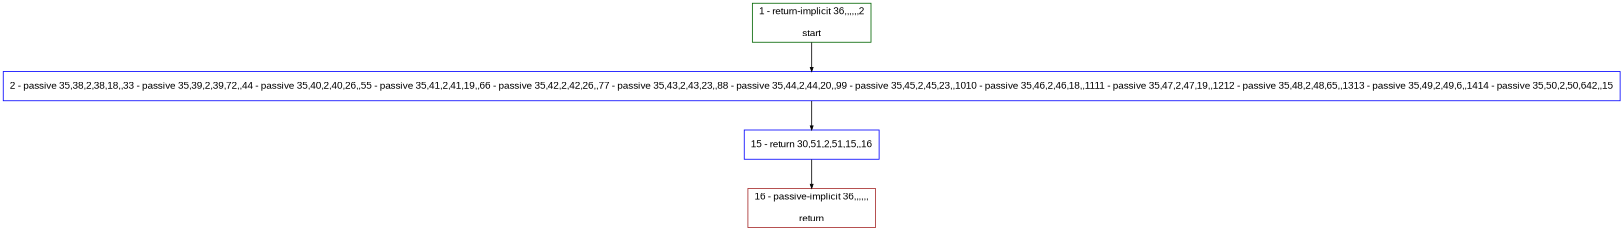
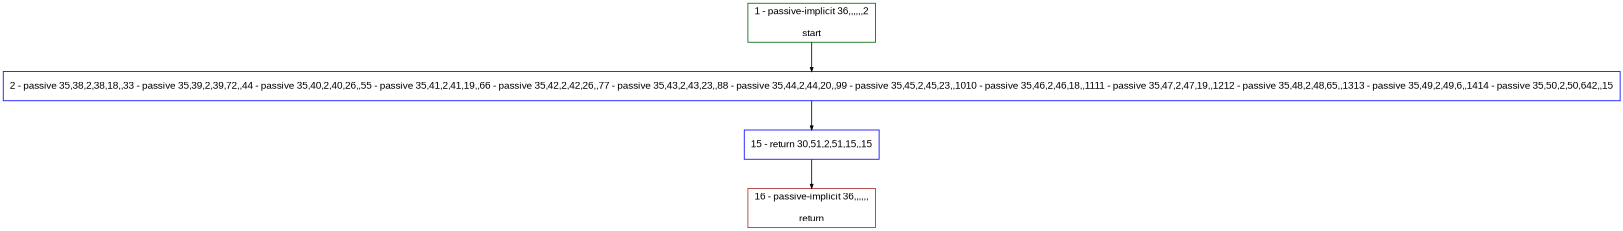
(812, 23) -> (812, 23)
(812, 145) -> (812, 145)
